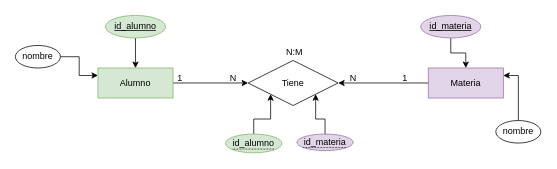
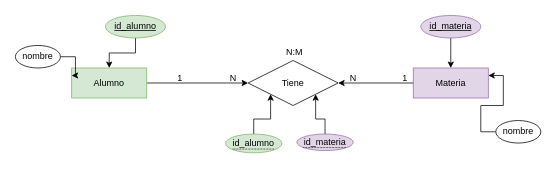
(135, 83) -> (109, 83)
(465, 83) -> (450, 83)
